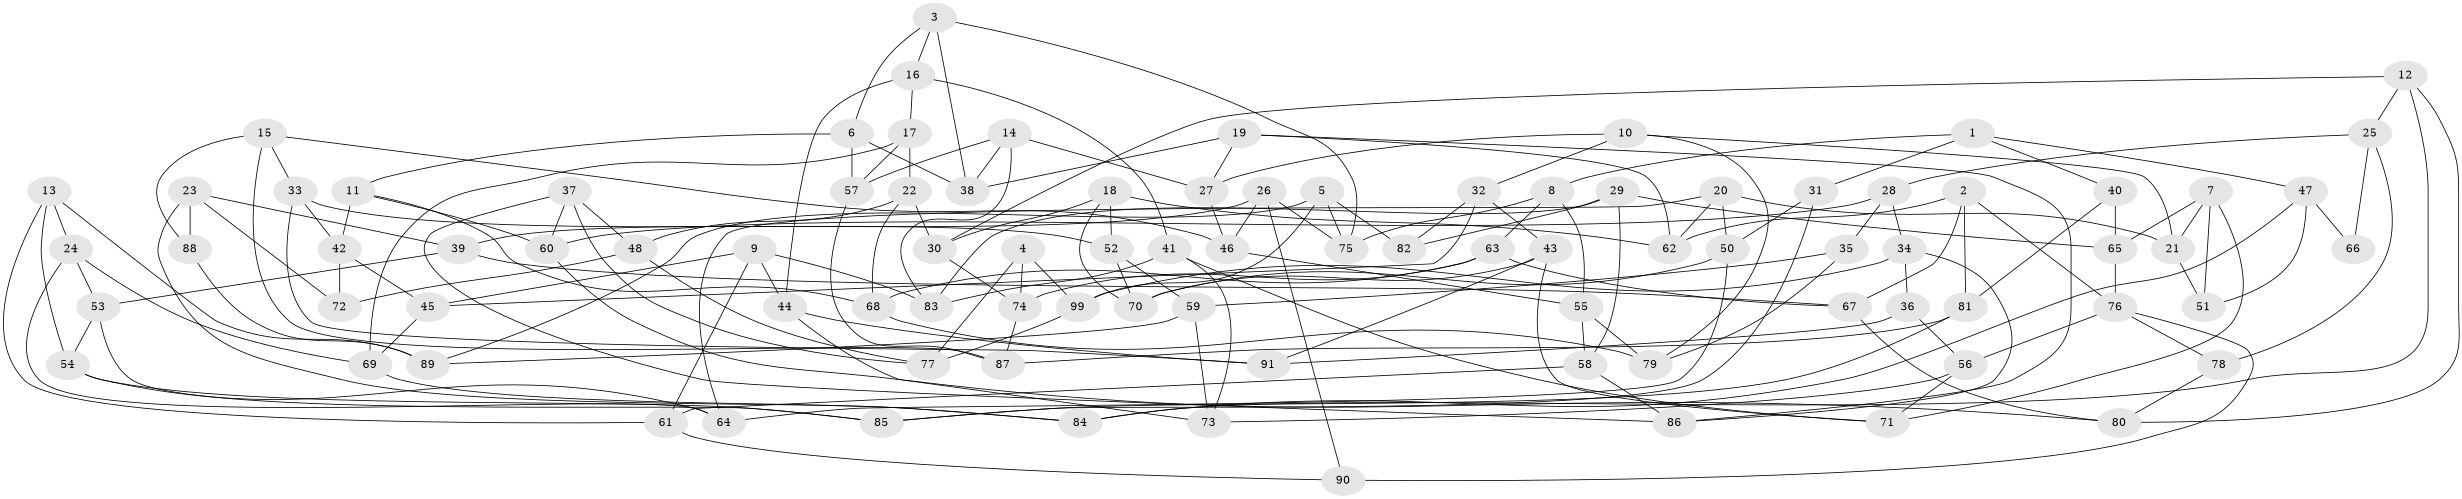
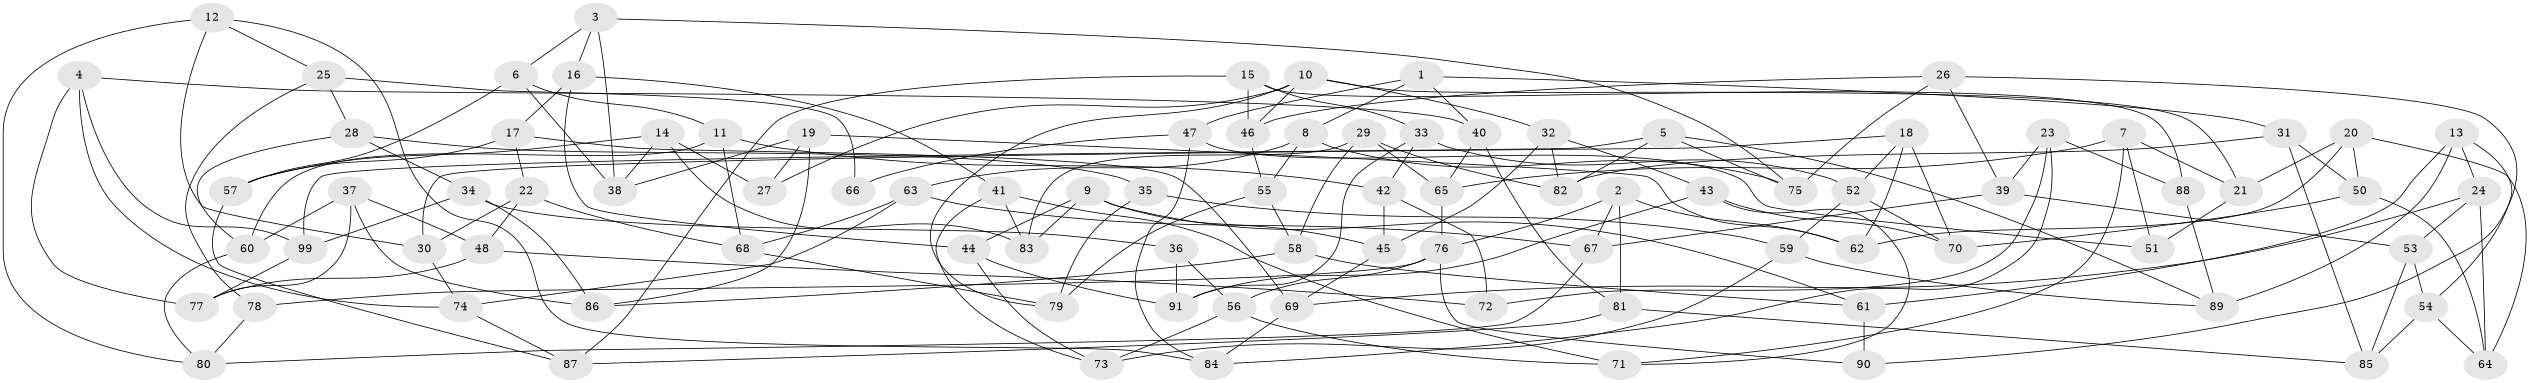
none -> (817, 95)
none -> (1937, 154)
(1217, 220) -> (1284, 98)
